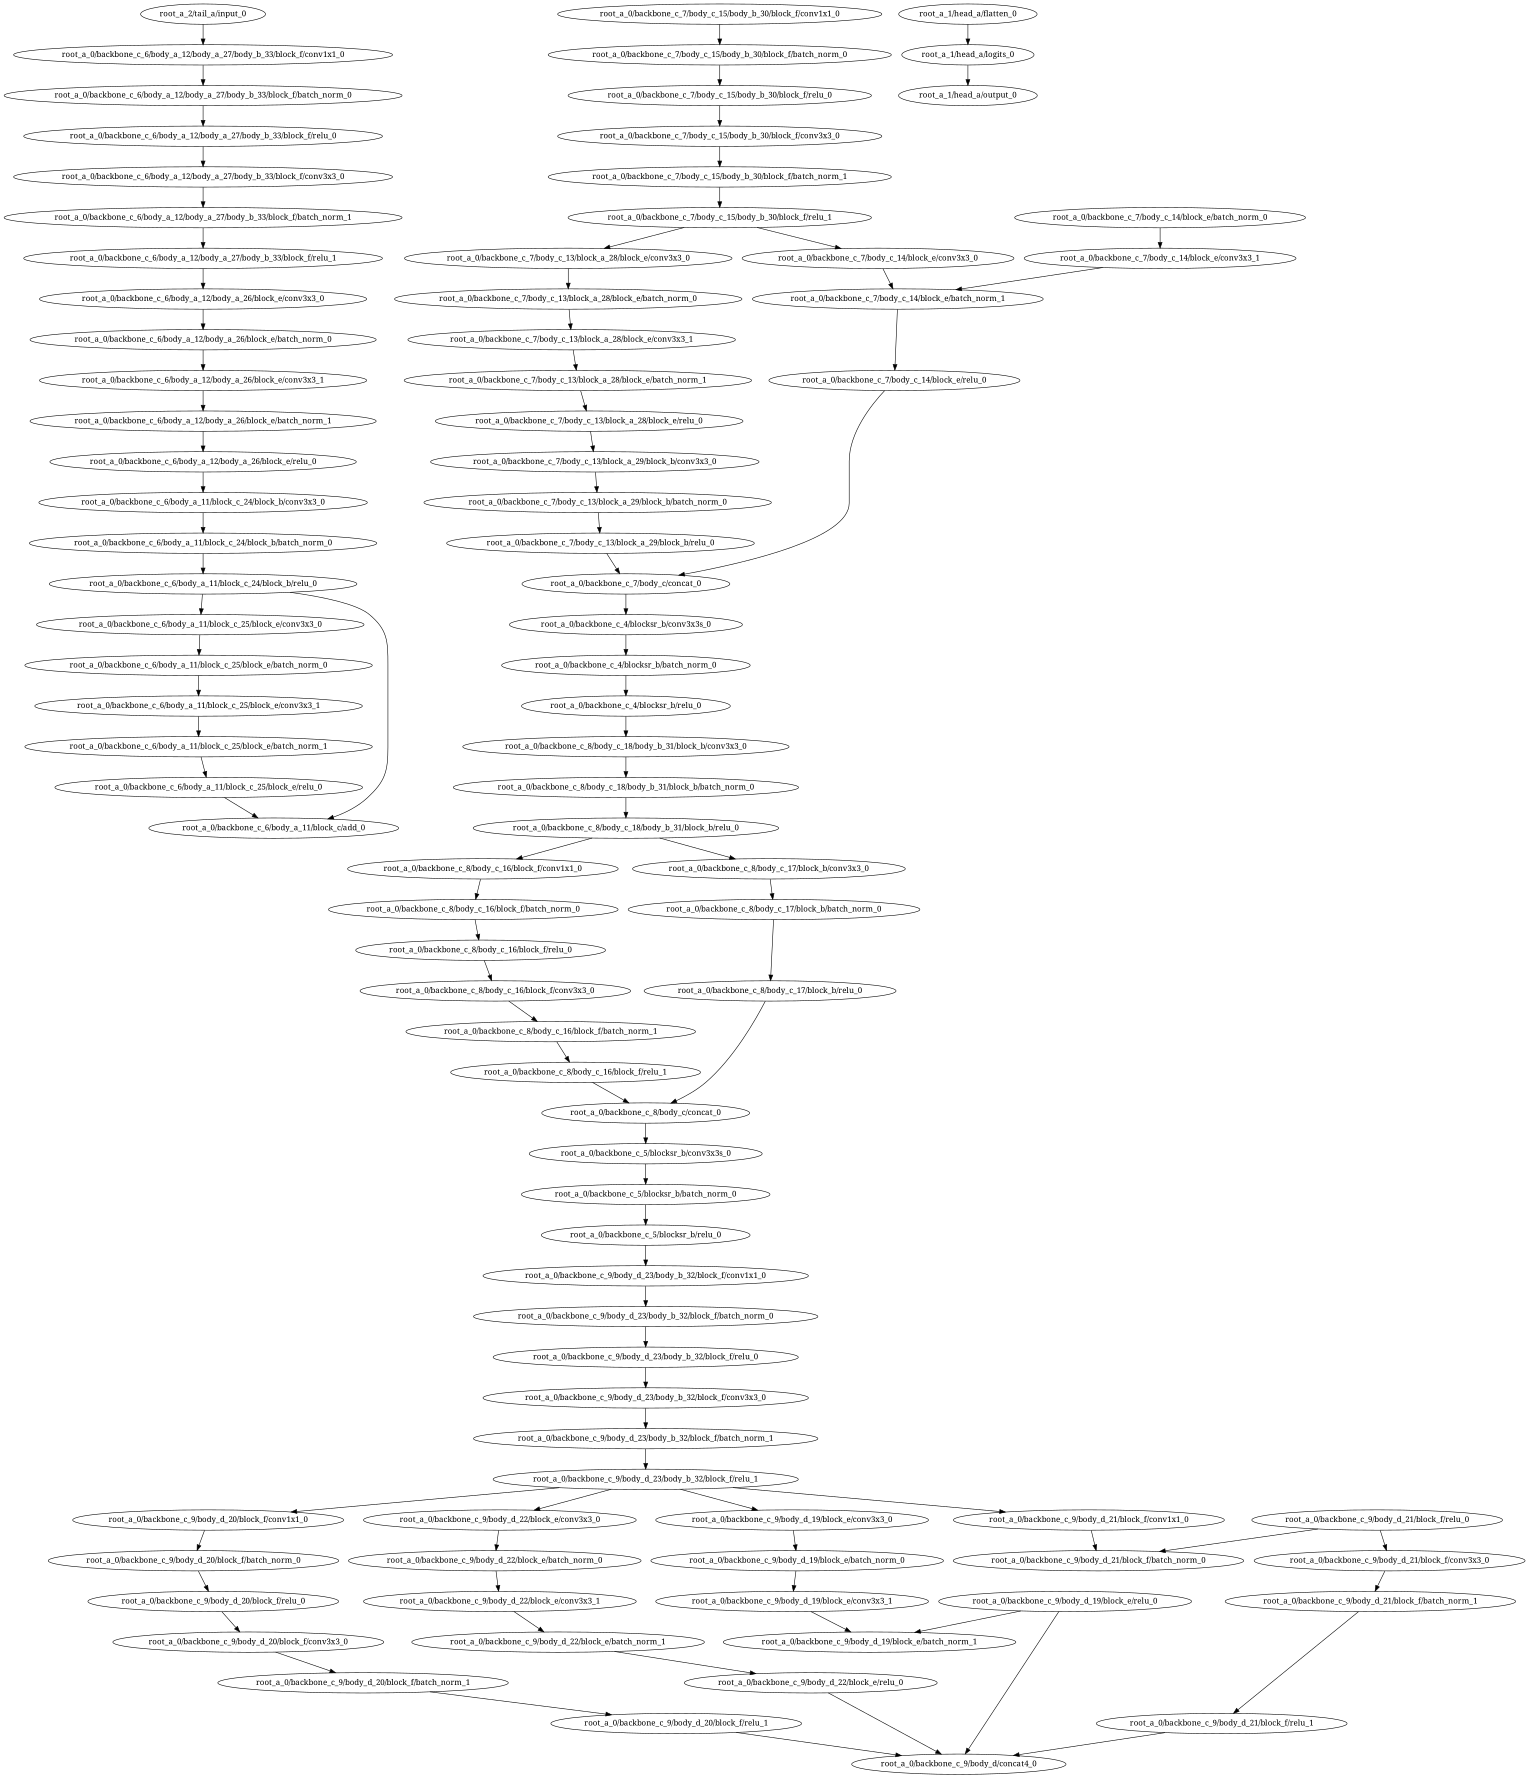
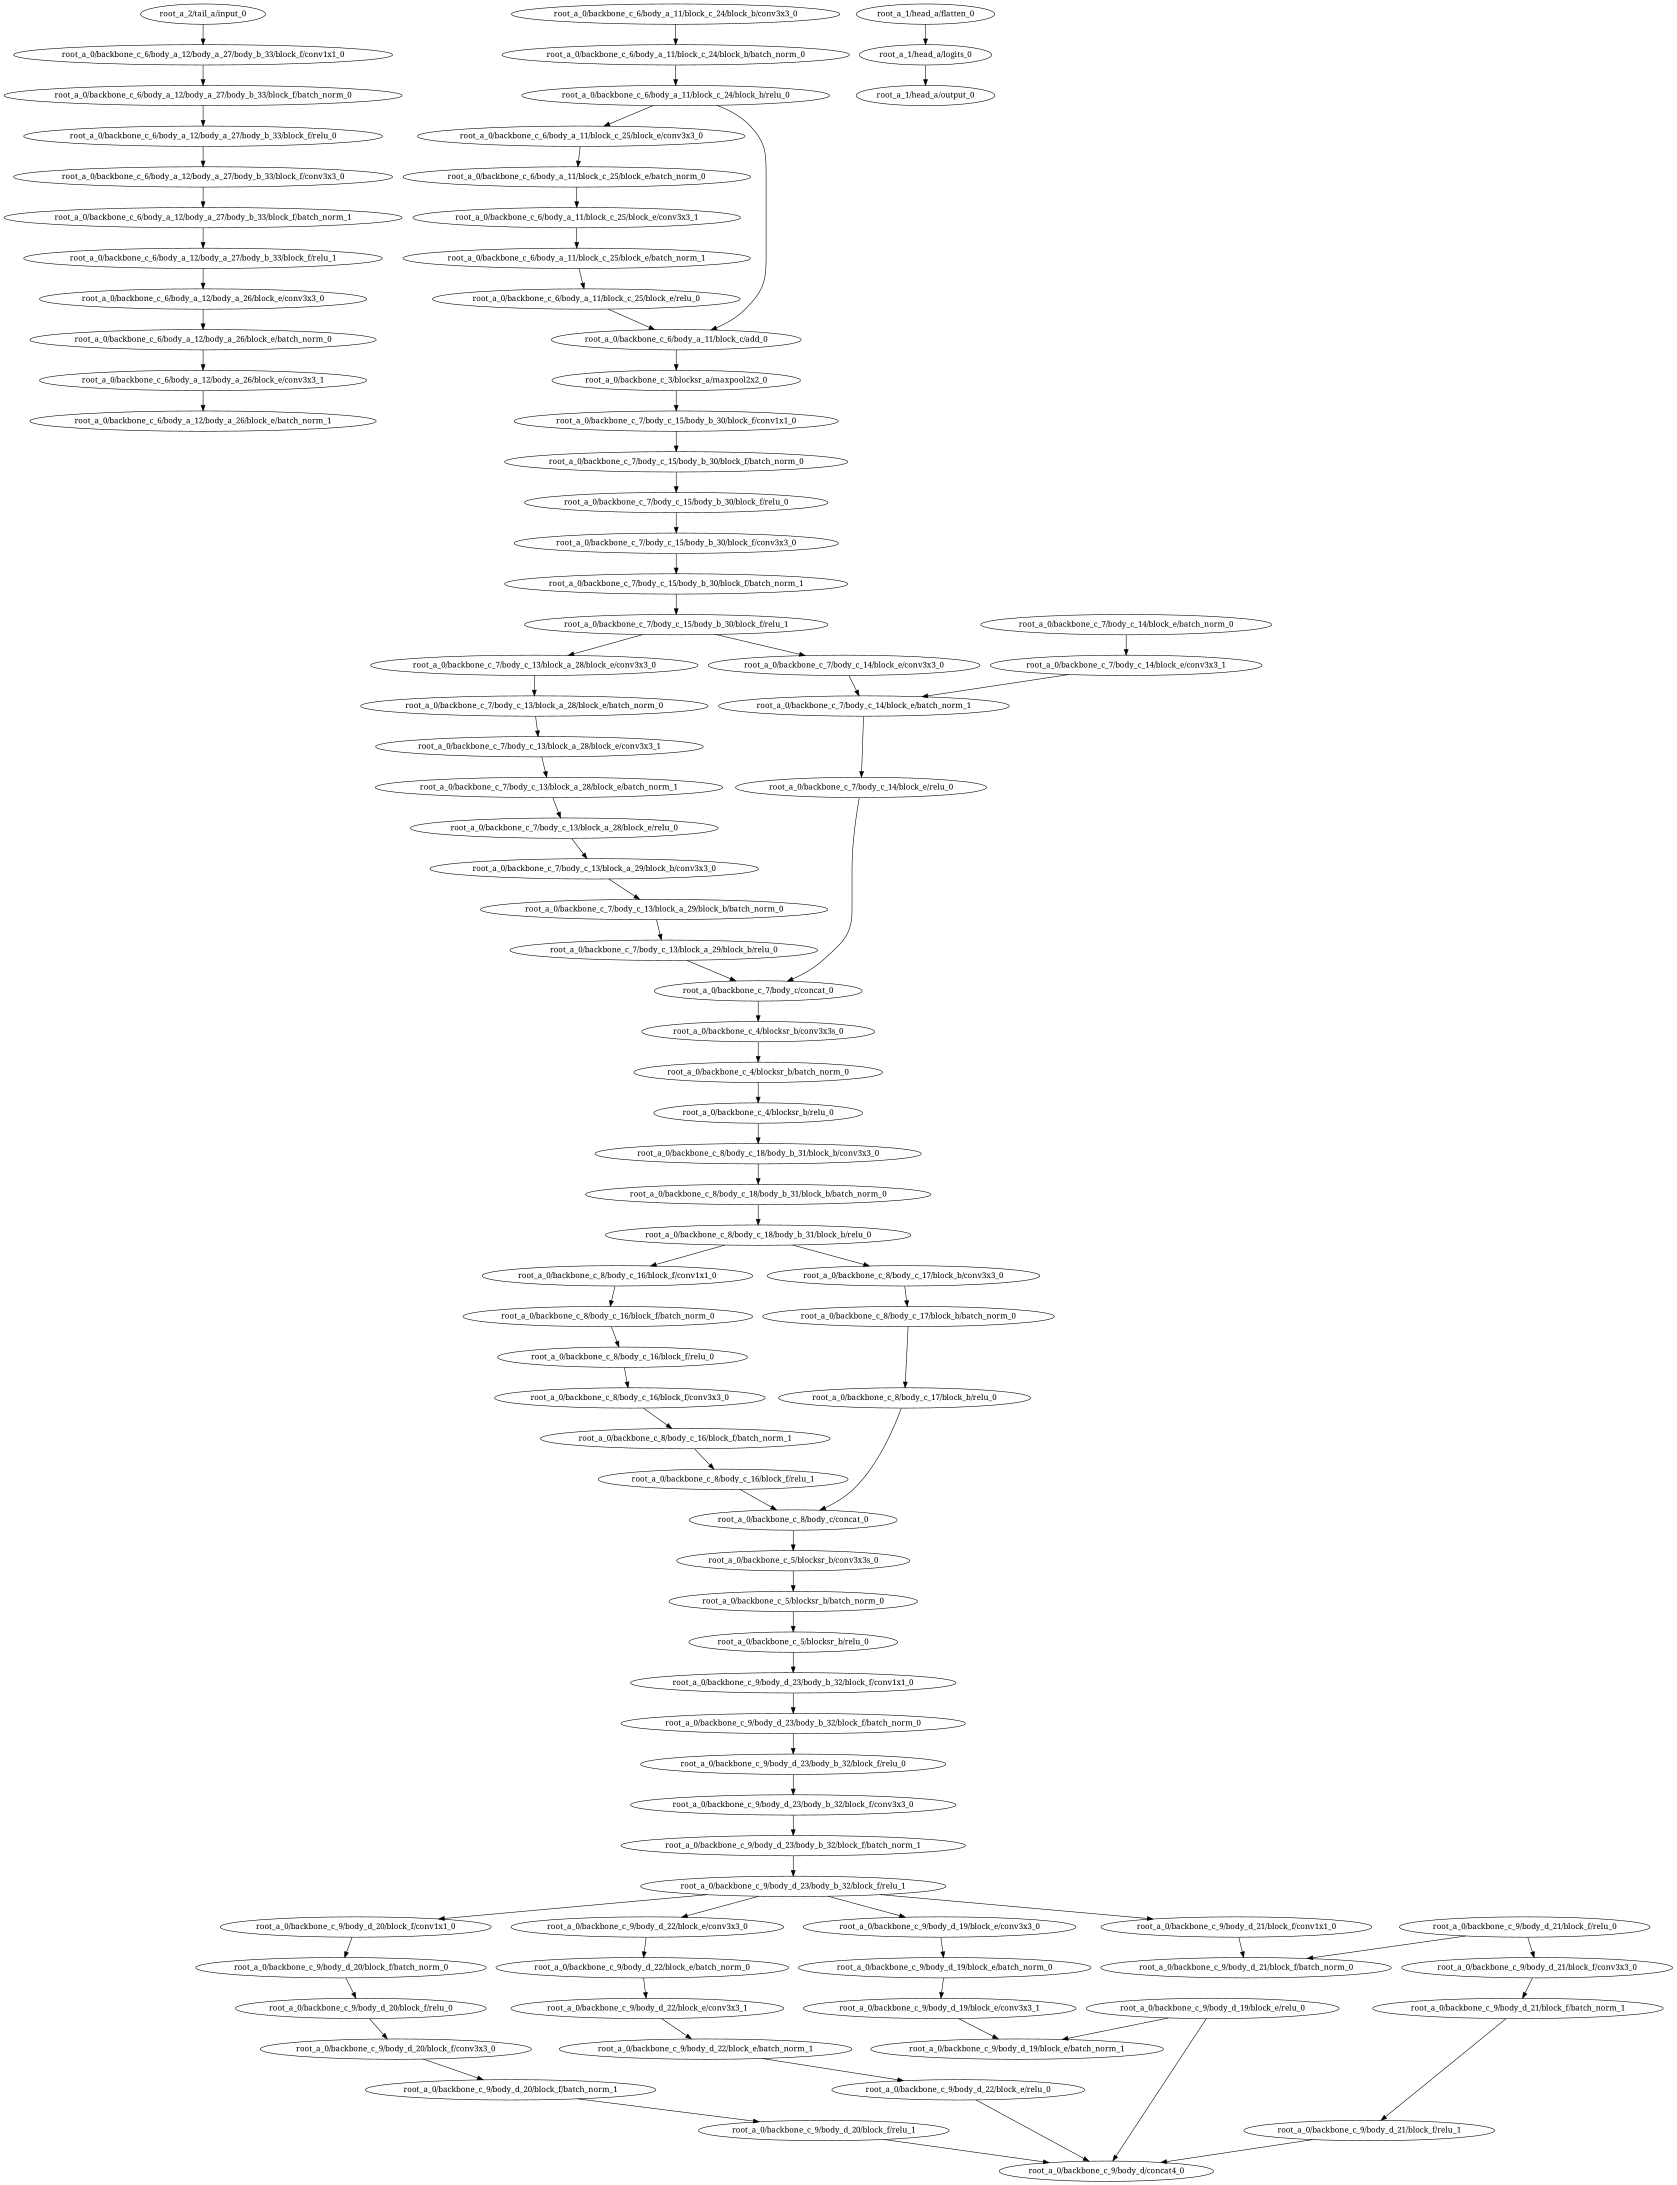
none -> (676, 380)
(203, 462) -> none
